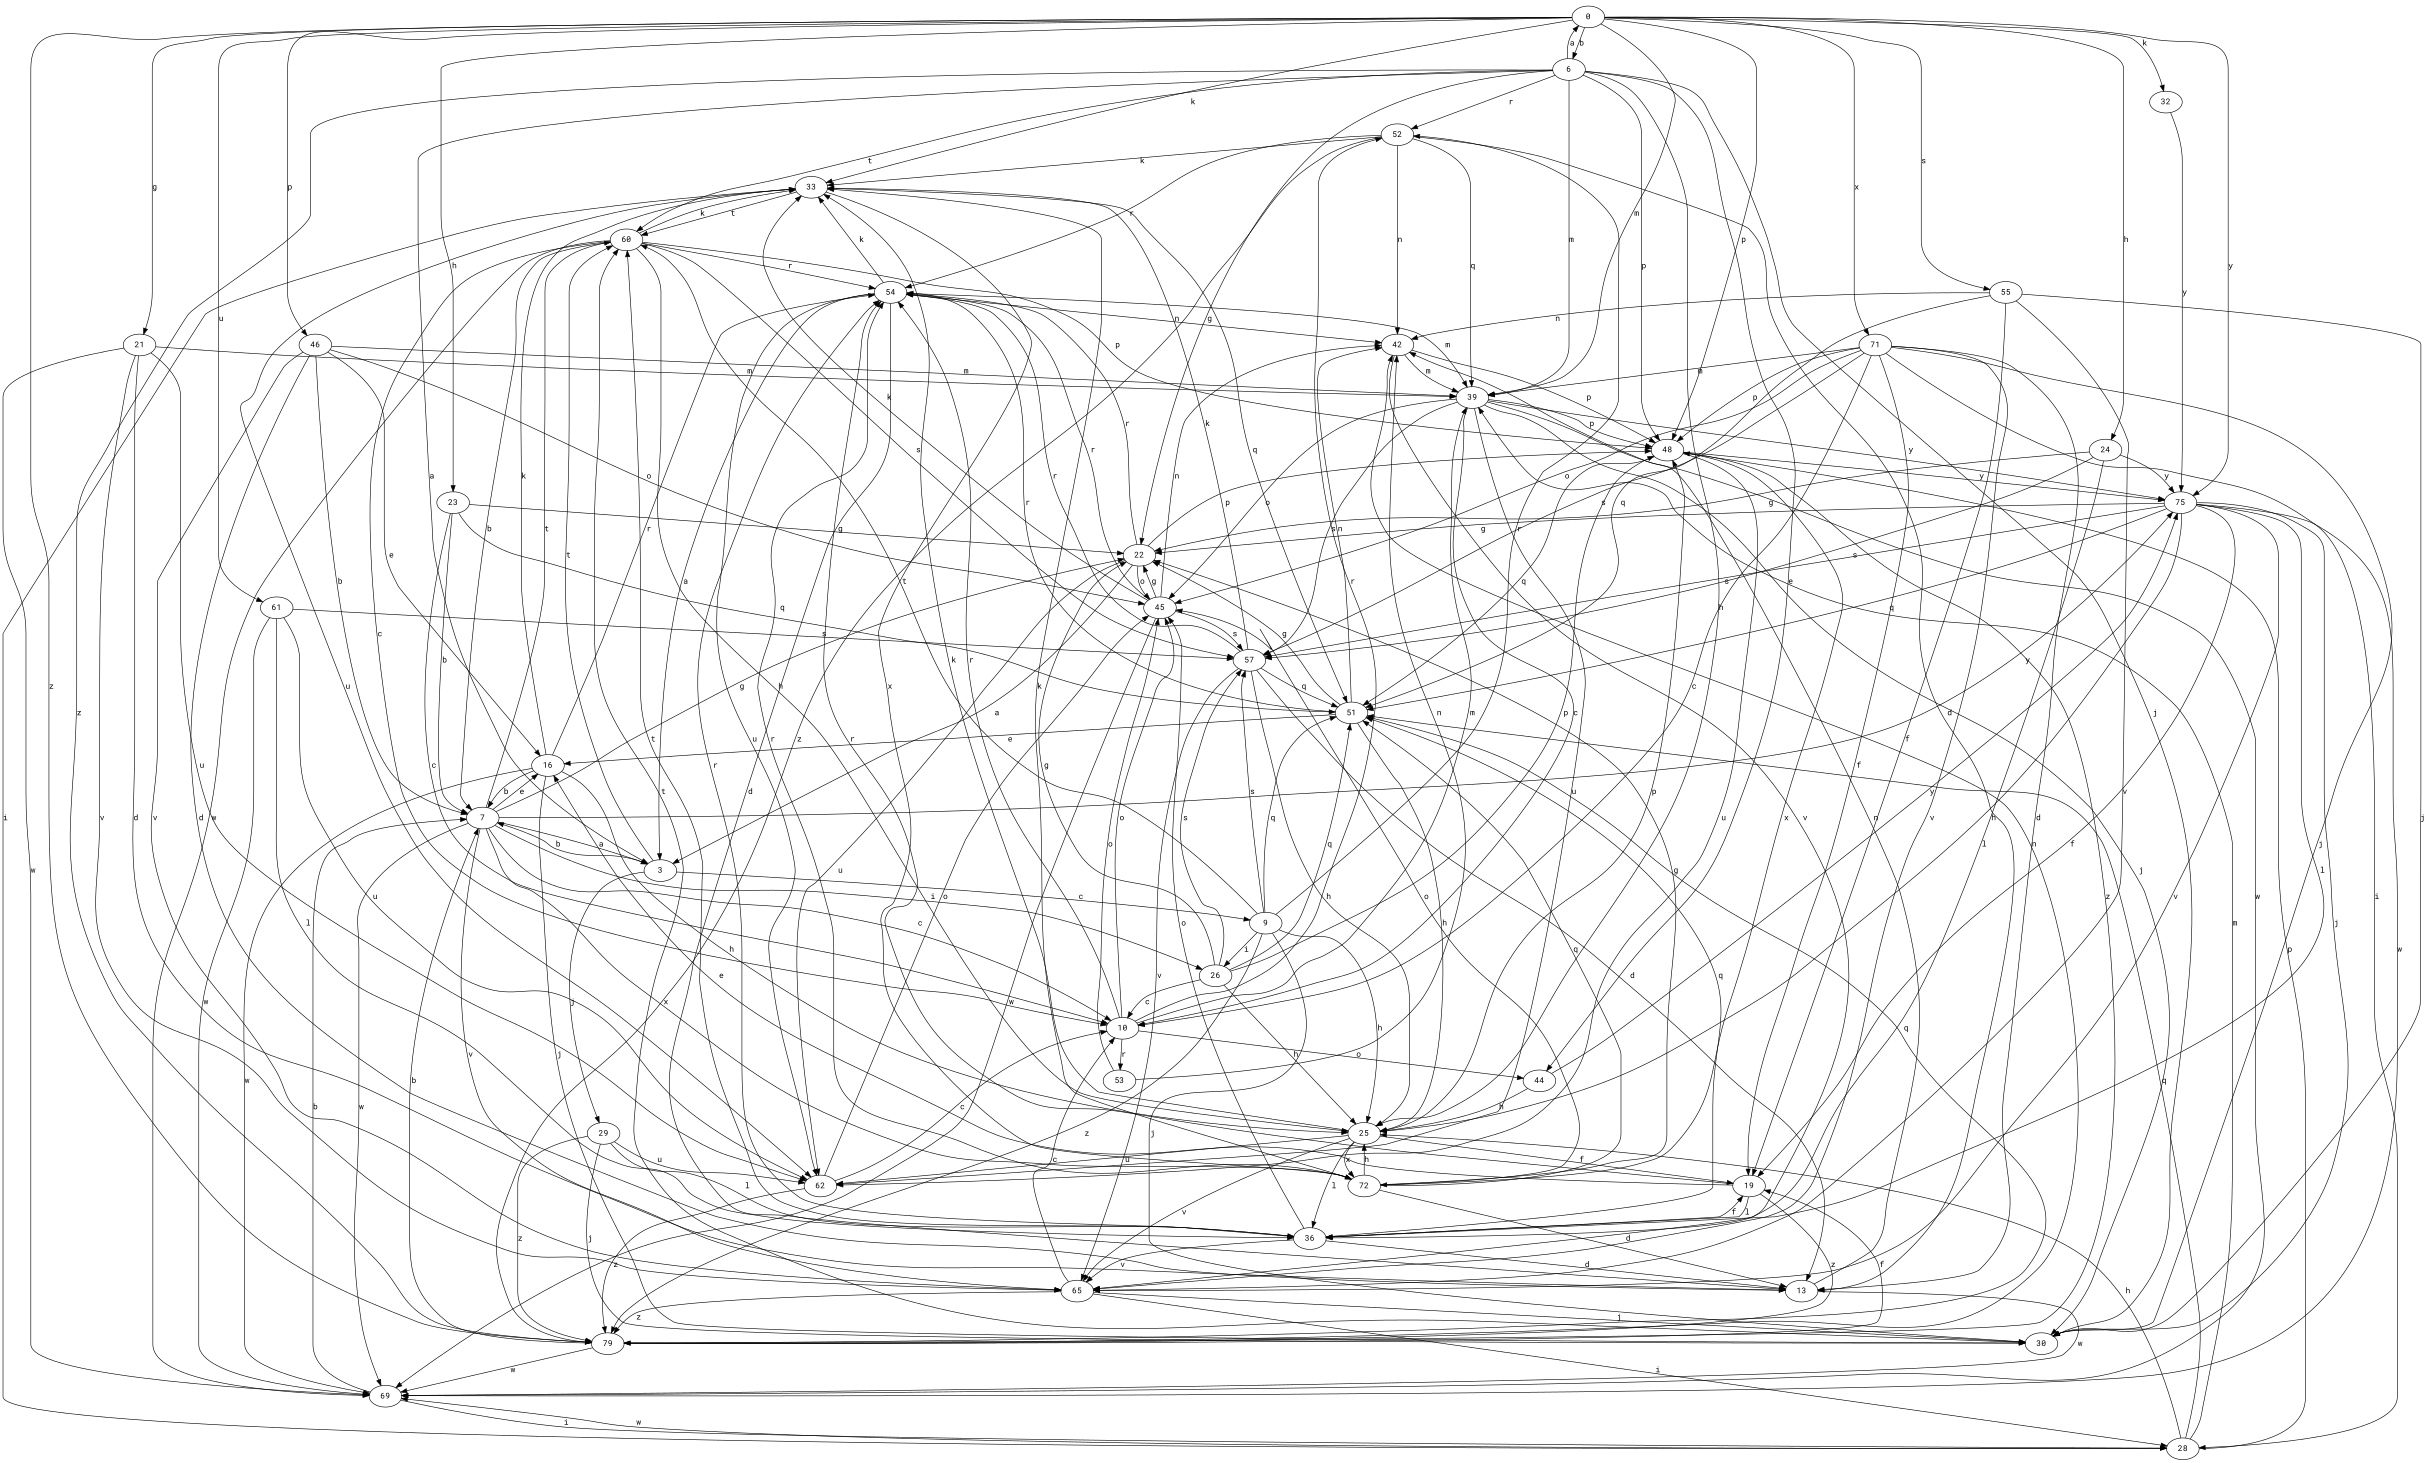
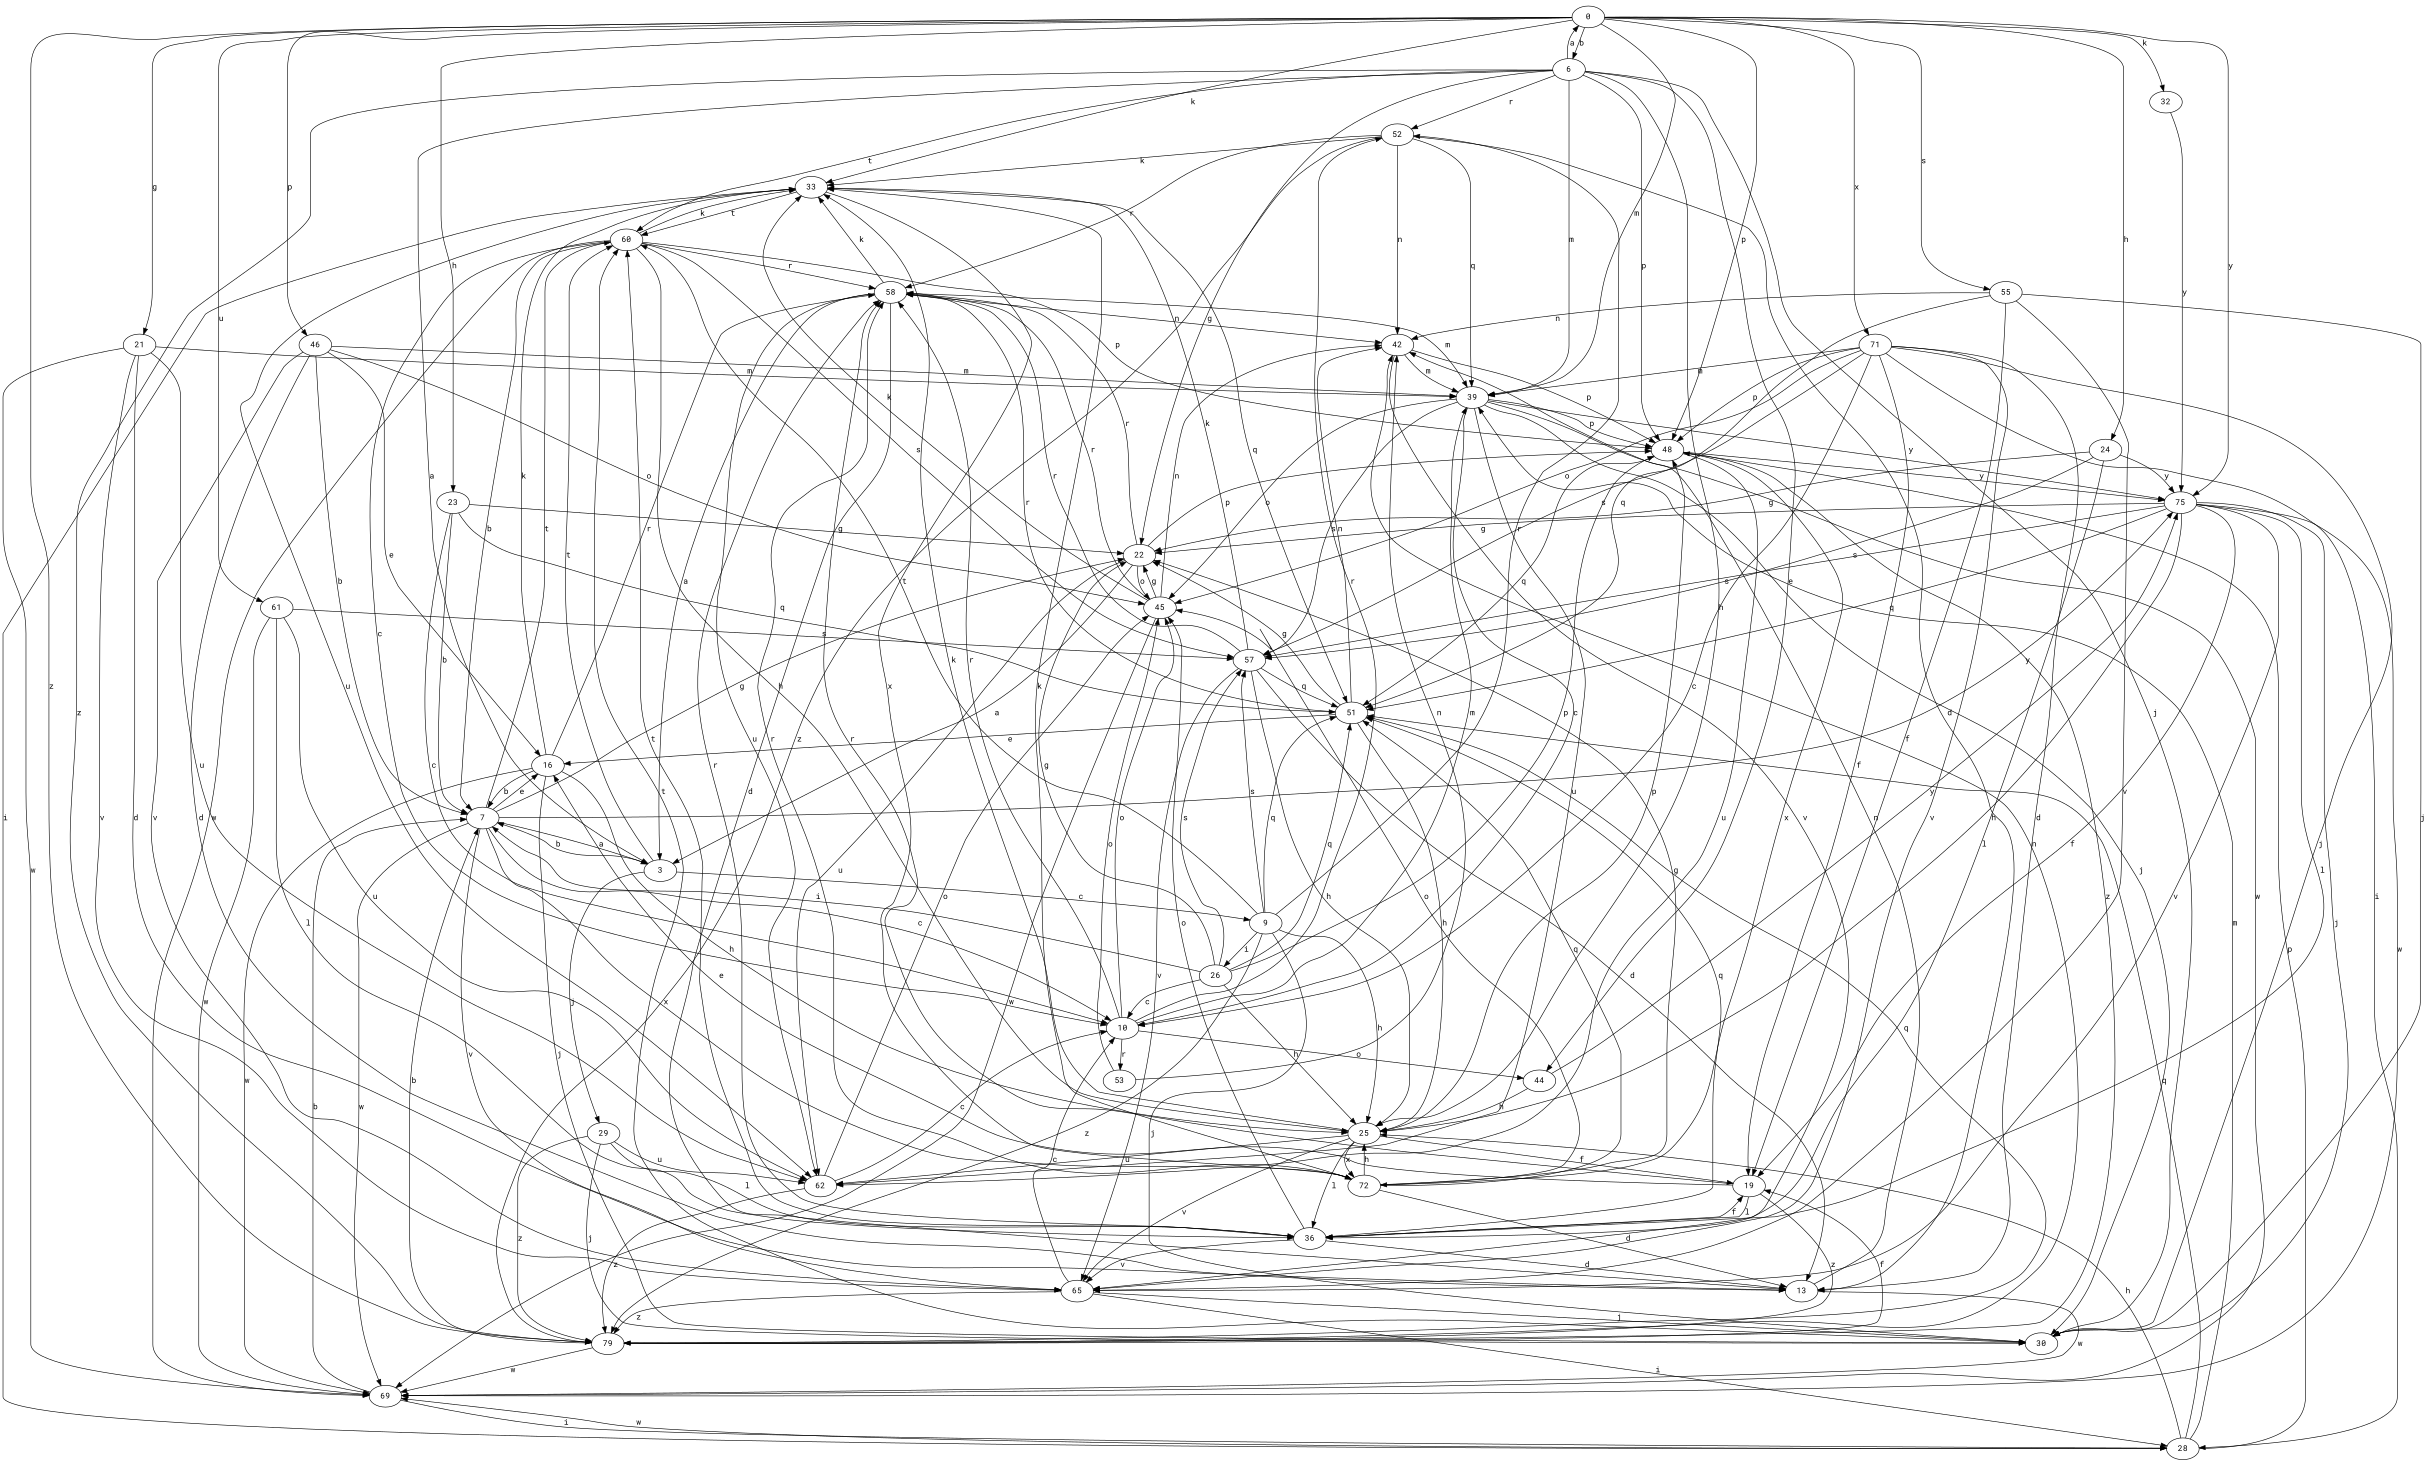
(891, 292) -> (891, 292)
(1210, 623) -> none
(845, 894) -> (843, 904)
